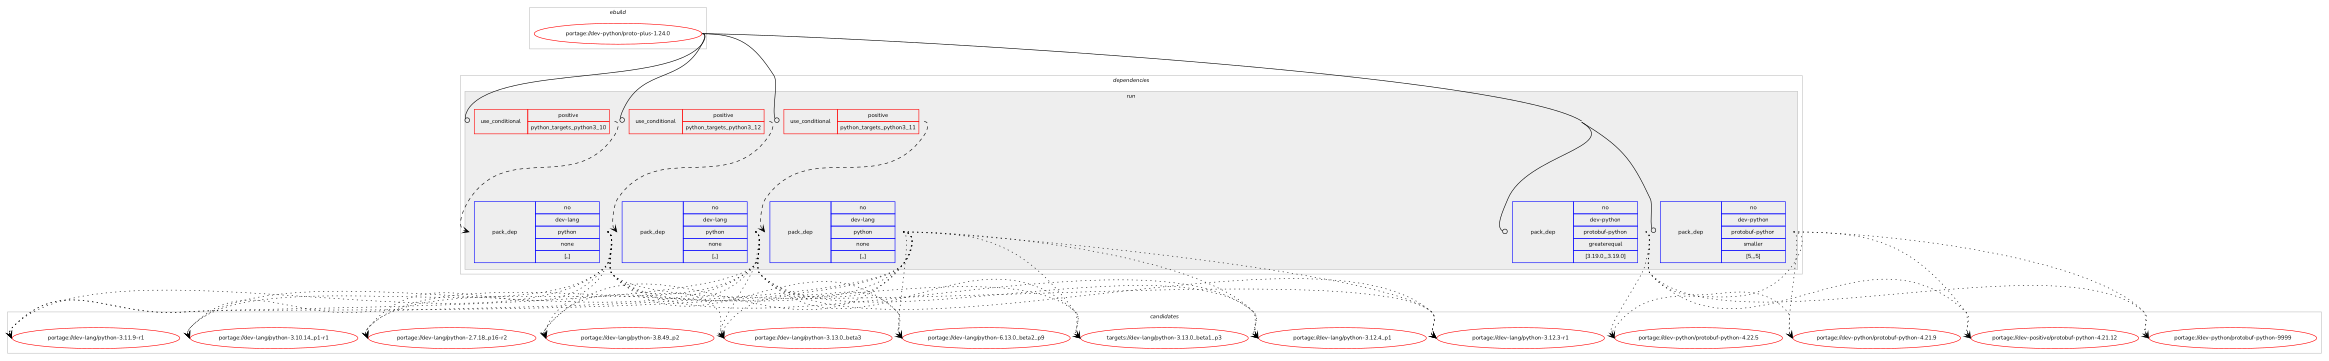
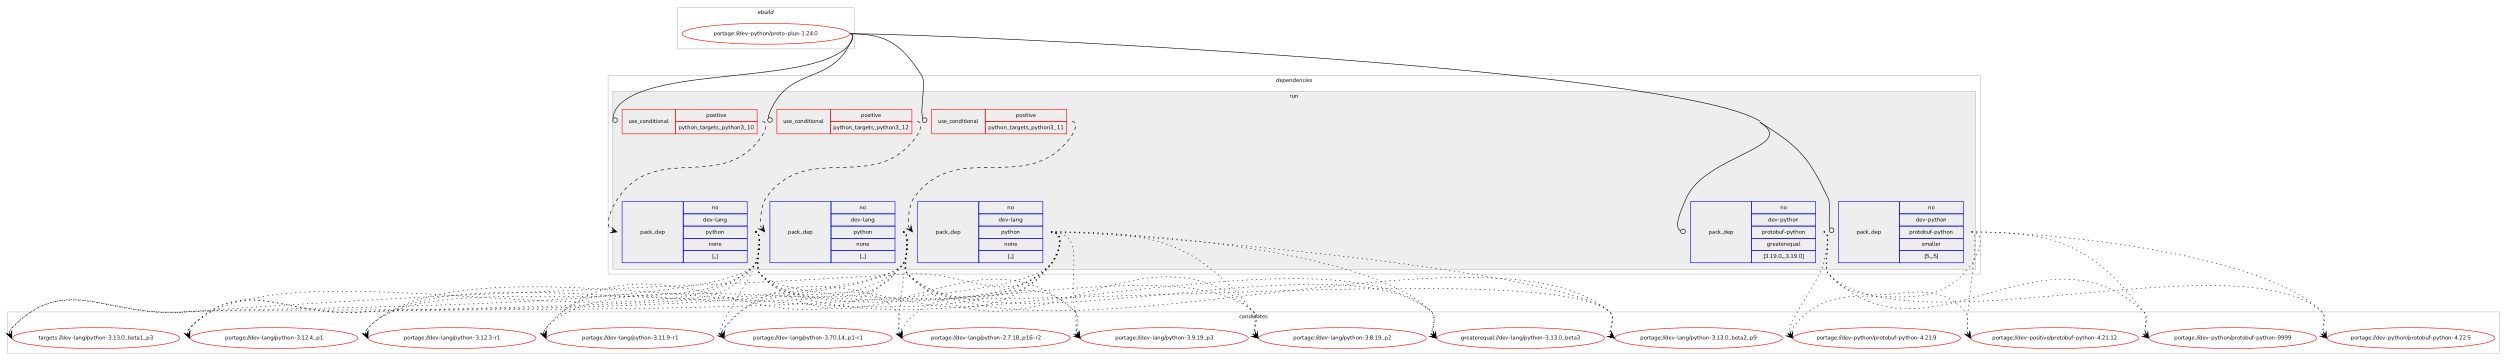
(274, 338) -> (808, 338)
(630, 338) -> (1343, 338)
(808, 338) -> (1521, 338)
(986, 338) -> (1699, 338)
none -> (1164, 338)
